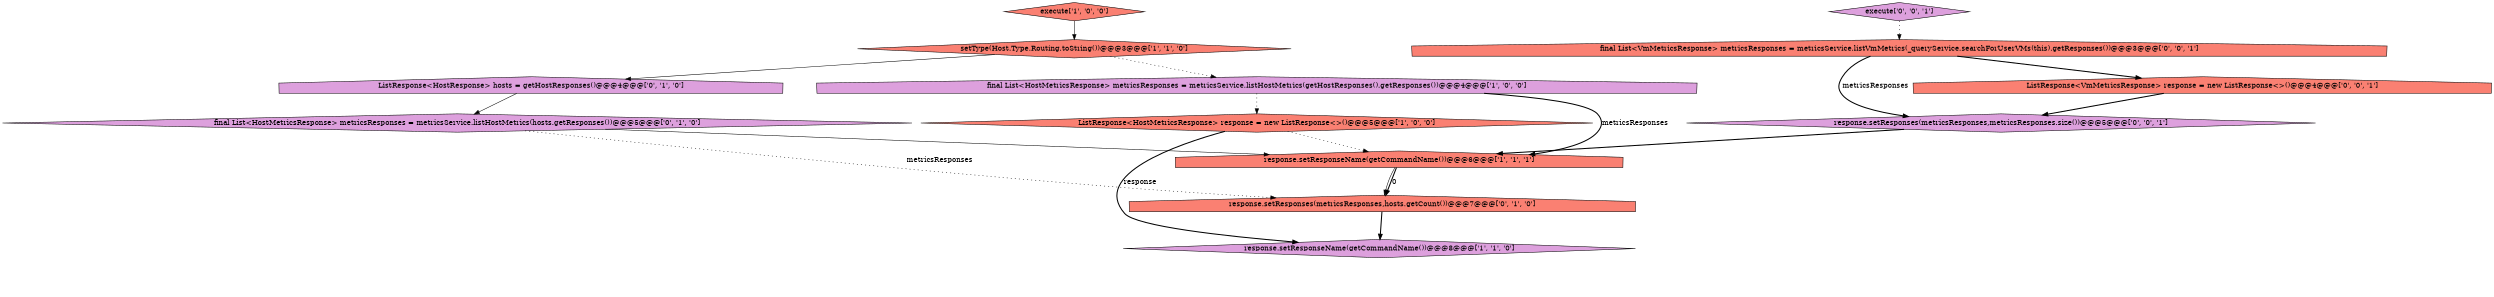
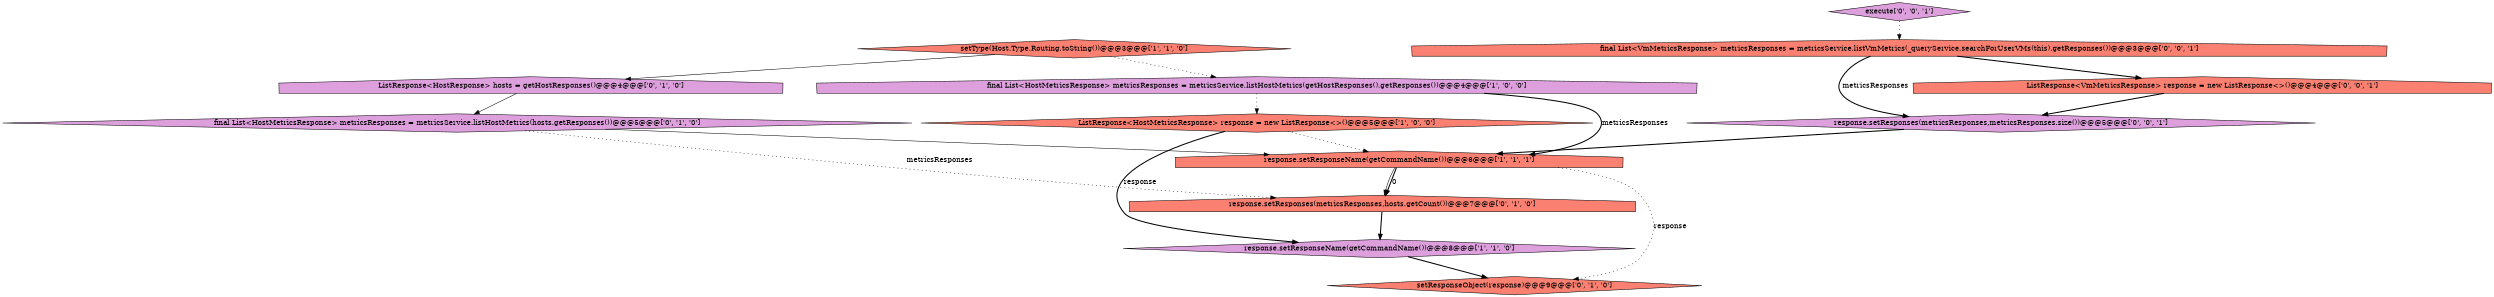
(1074, 12) -> none
none -> (1515, 286)
